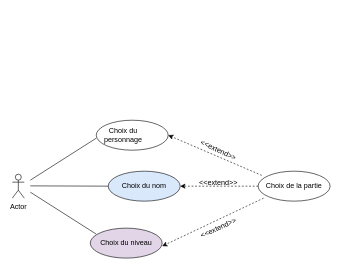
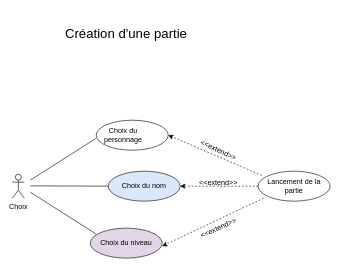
none -> (126, 34)
(294, 186) -> (294, 186)
(19, 207) -> (19, 207)
